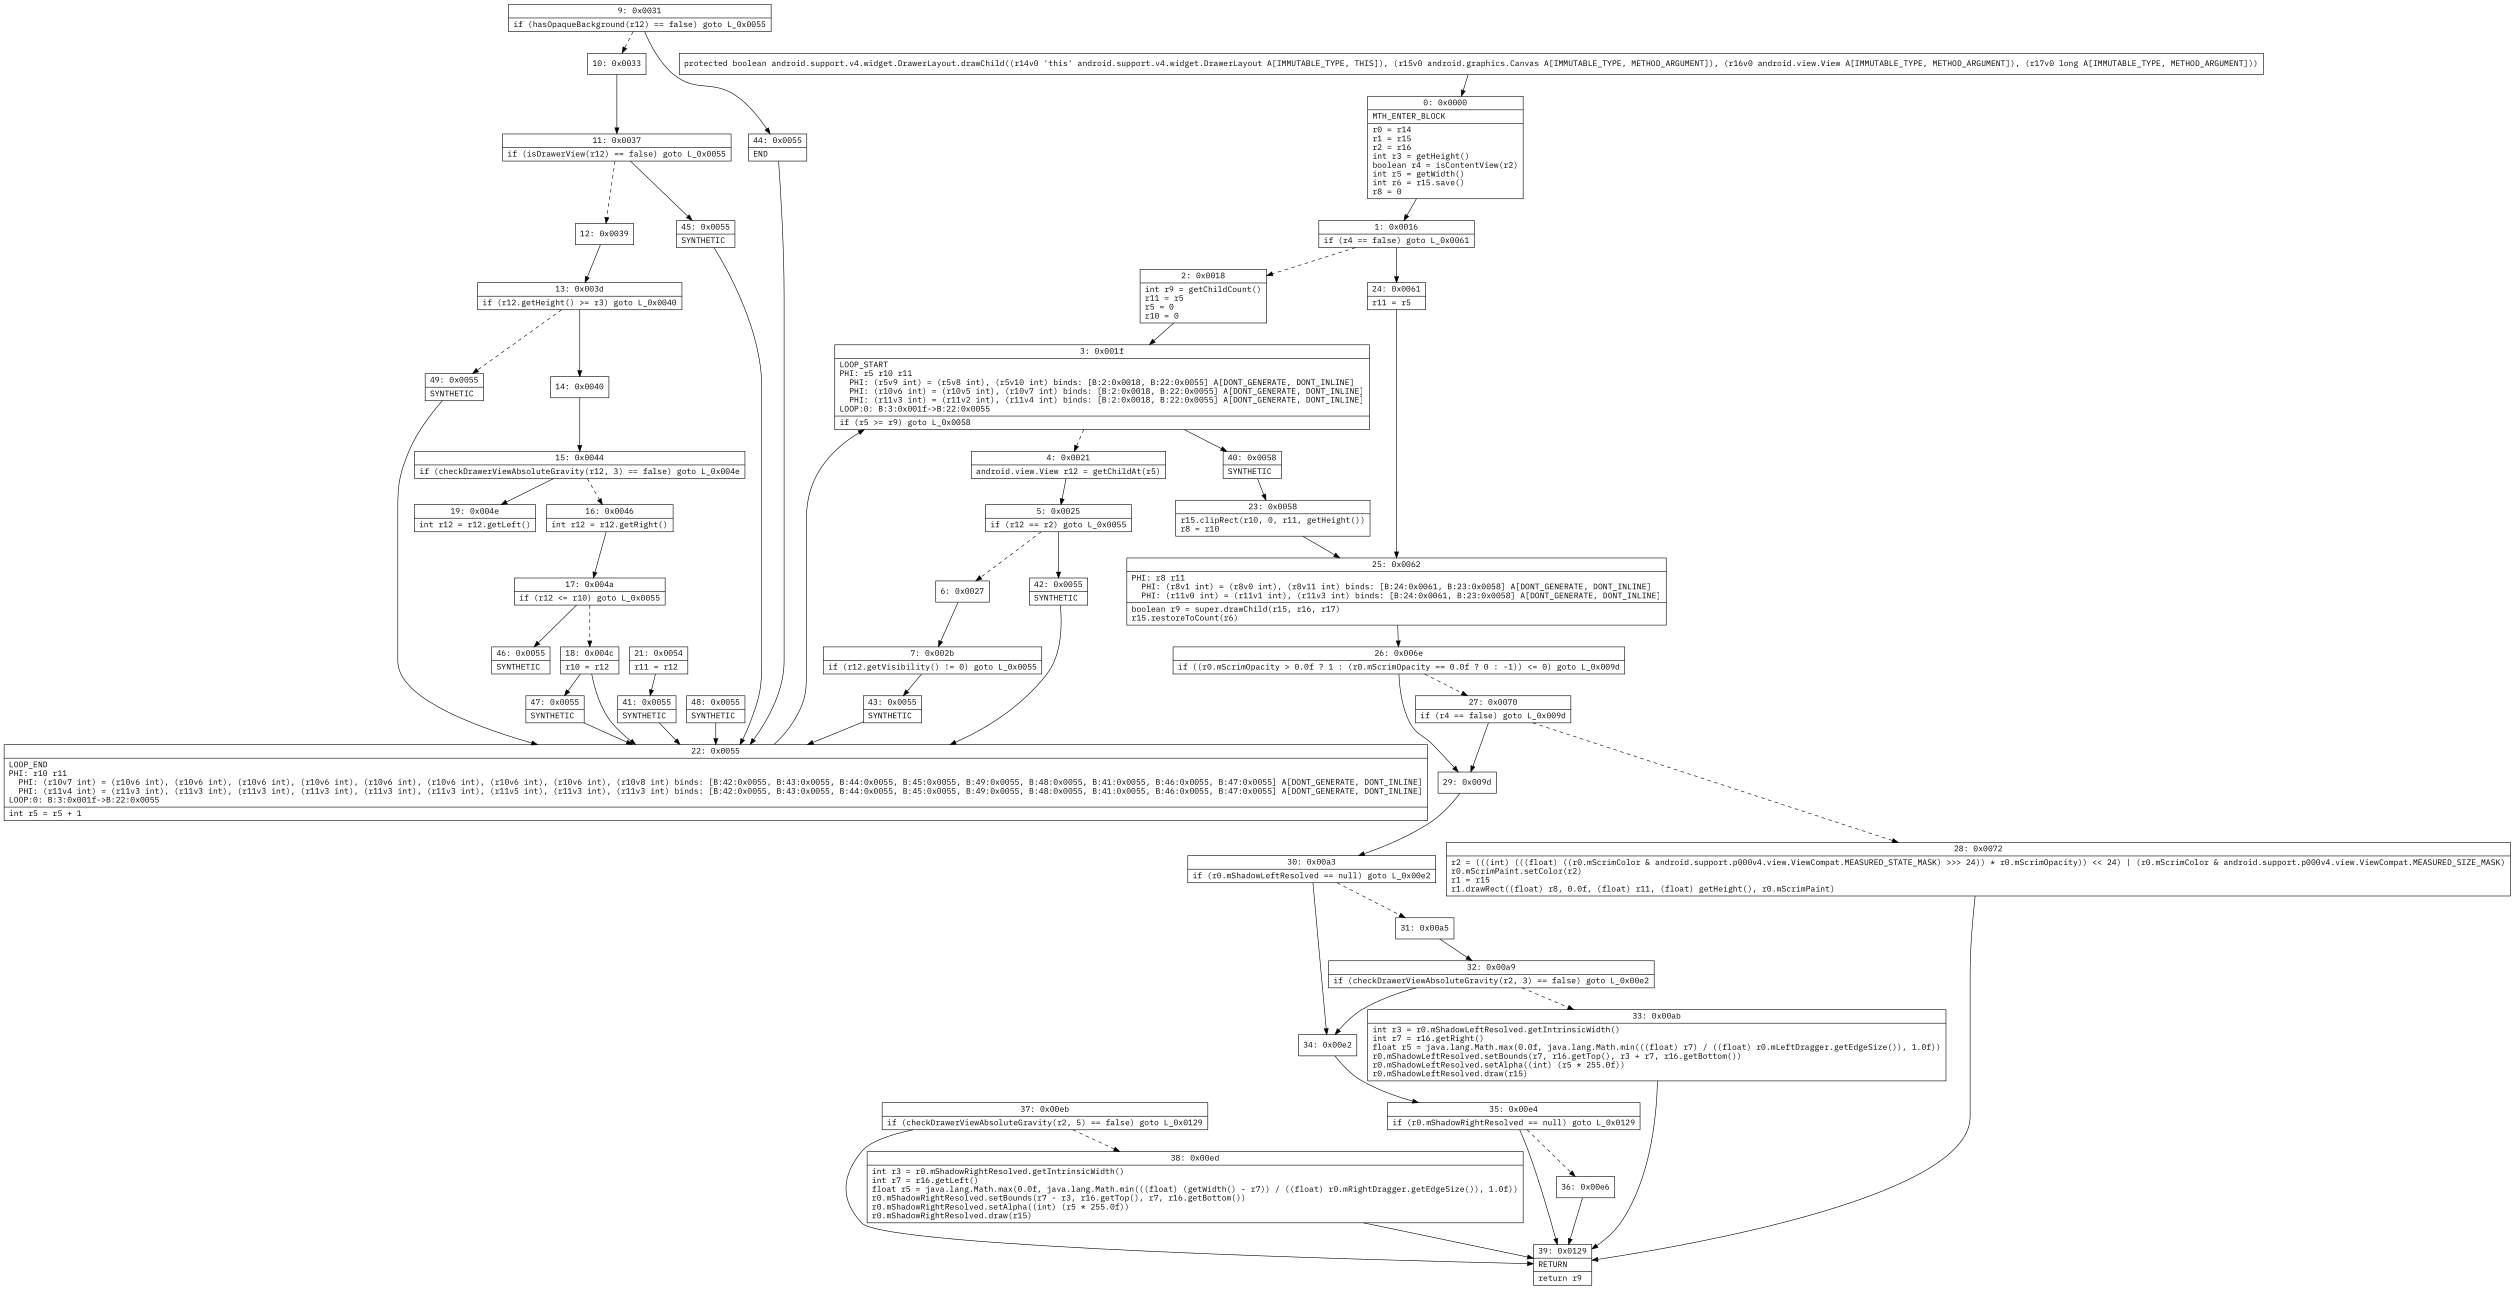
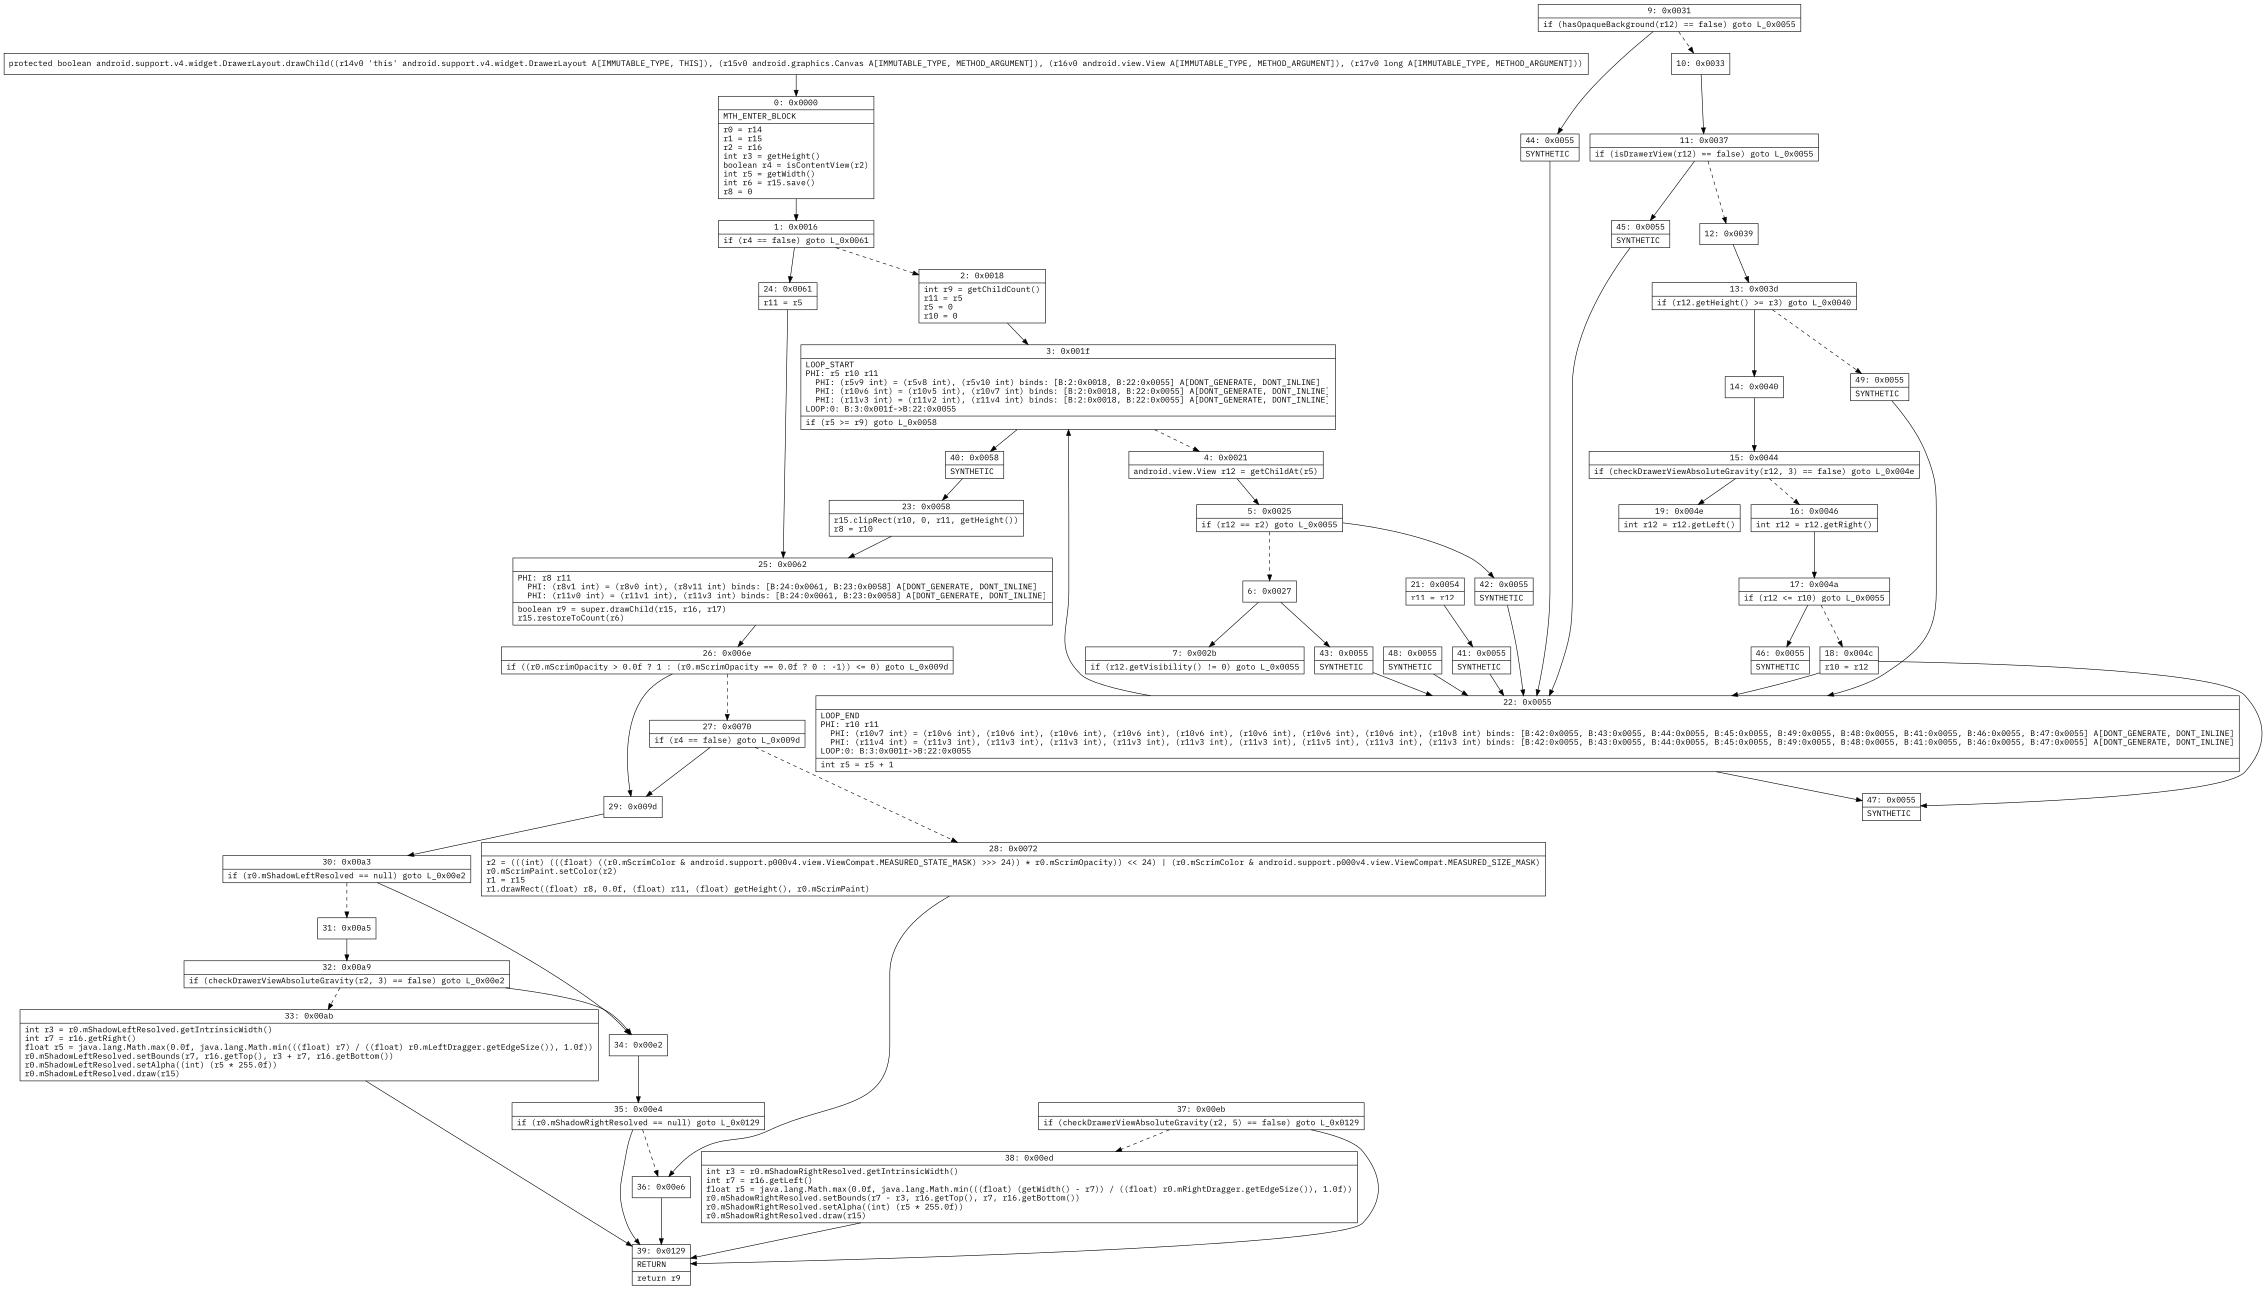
(761, 154) -> (1548, 154)
(914, 683) -> (1303, 623)
(605, 732) -> (1786, 786)
(1904, 1181) -> (873, 1088)
